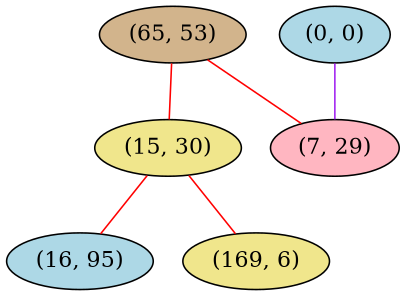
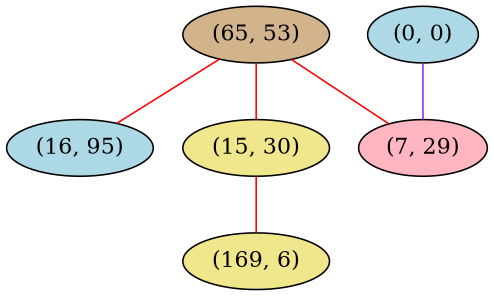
(124, 205) -> (168, 91)
